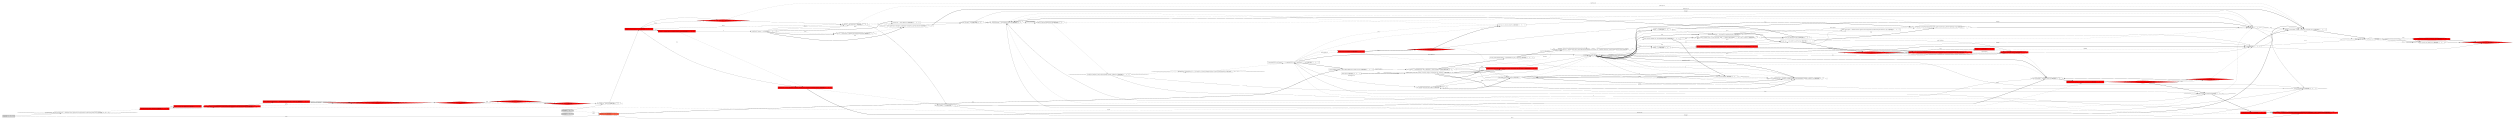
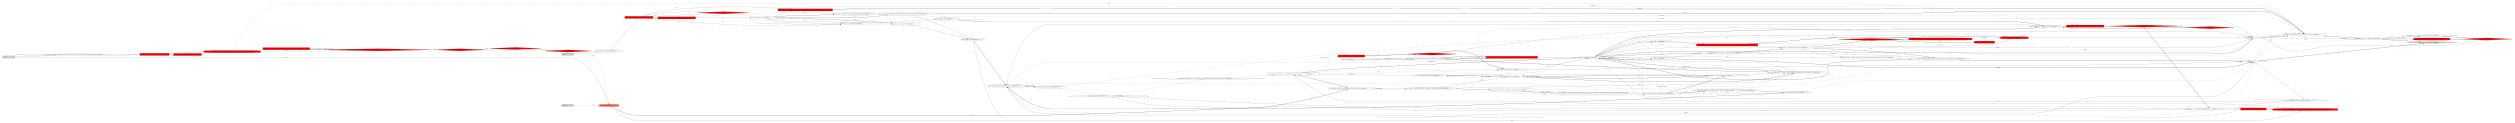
none -> (2432, 42)
(1630, 115) -> (1608, 19)
